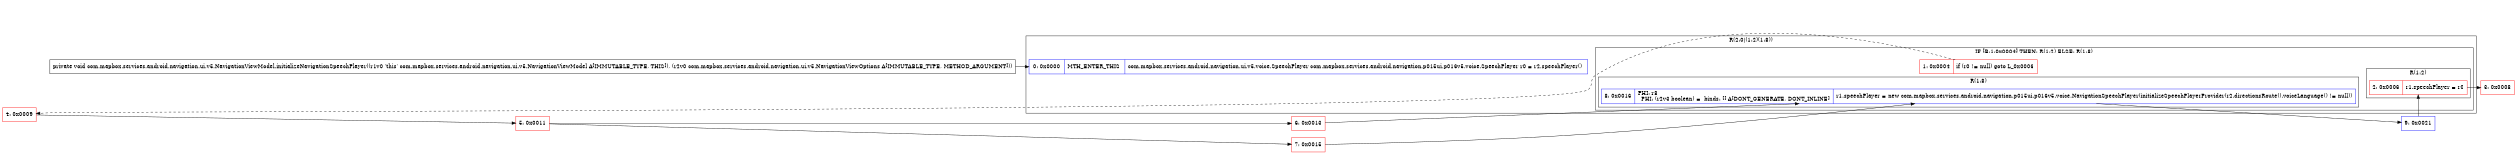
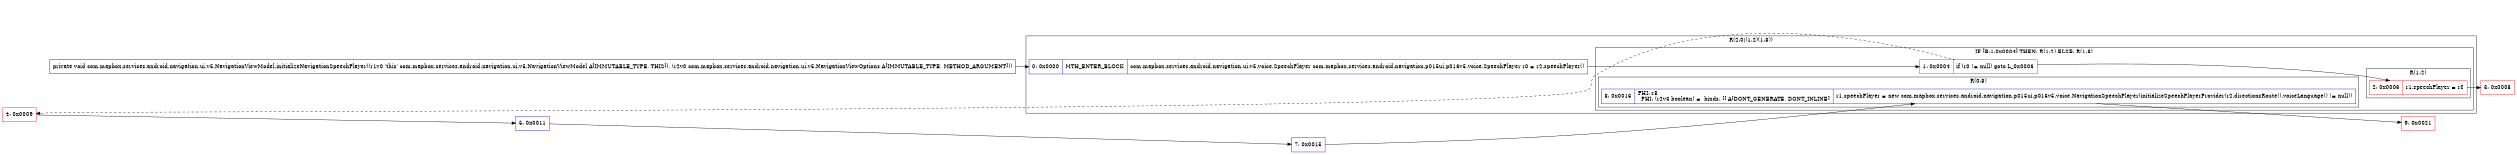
(1094, 67) -> (1095, 67)
none -> (1752, 67)
(1979, 81) -> (1979, 81)
(2418, 107) -> (2212, 66)
(533, 123) -> (533, 123)
(1308, 123) -> none
(2418, 123) -> (2418, 123)
(1308, 145) -> (1308, 145)
